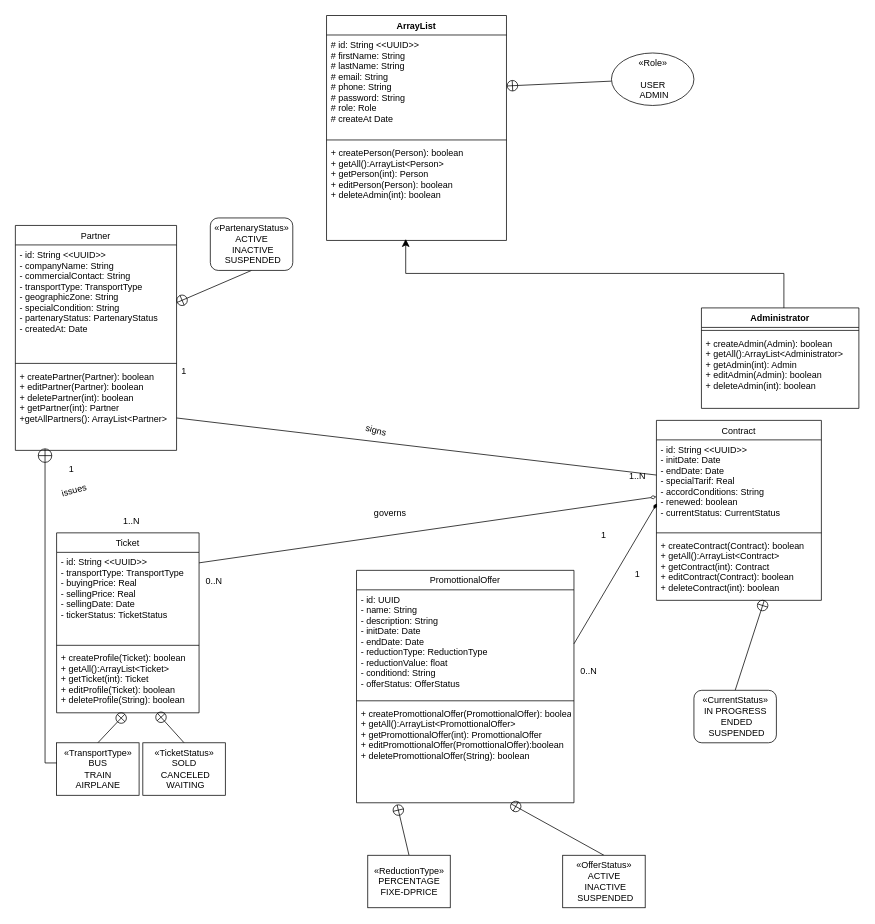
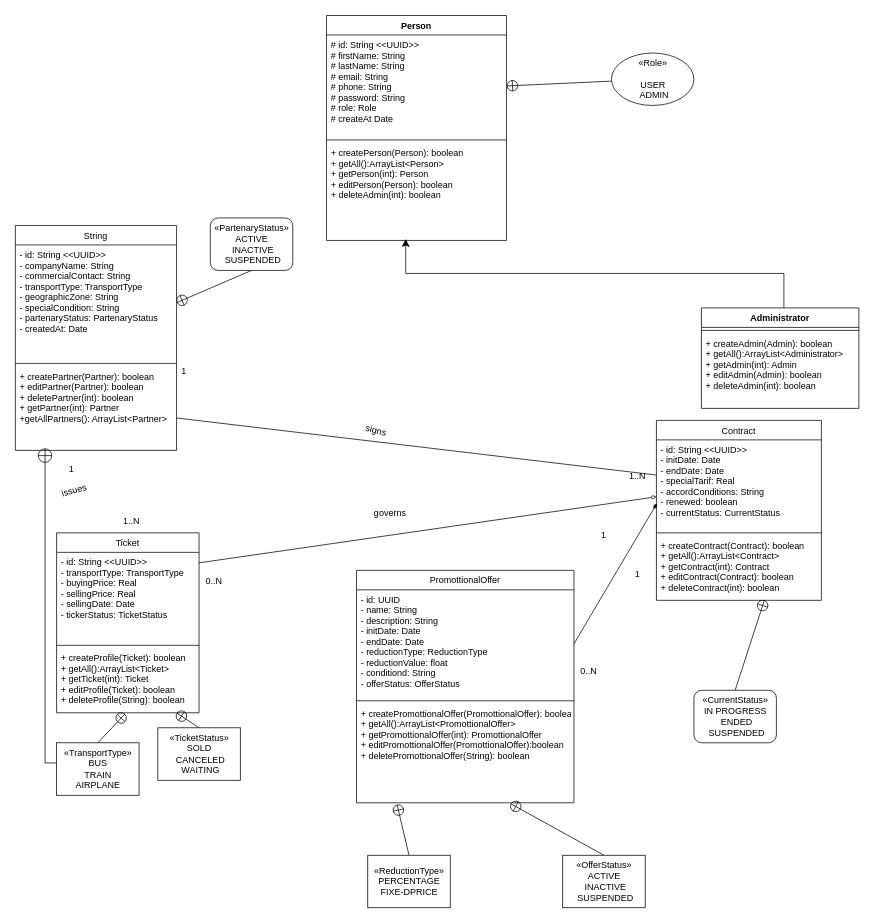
(416, 26) -> (416, 26)
(96, 236) -> (96, 236)
(184, 769) -> (199, 754)
